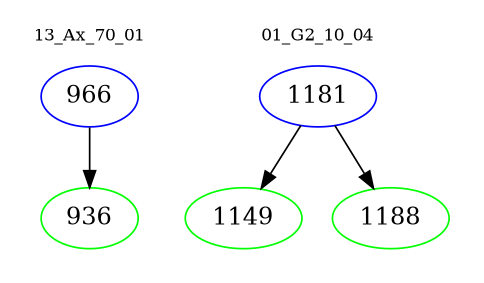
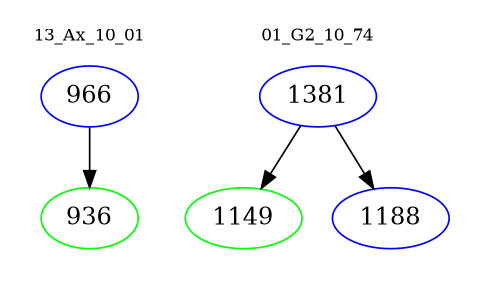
(90, 36) -> (90, 36)
(318, 36) -> (318, 36)
(318, 96) -> (318, 96)
(391, 218) -> (391, 218)
